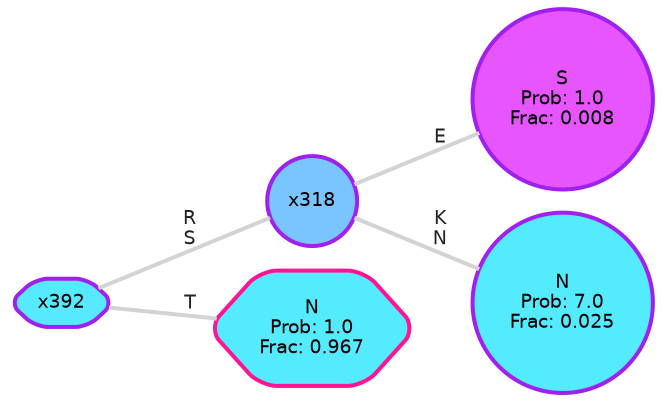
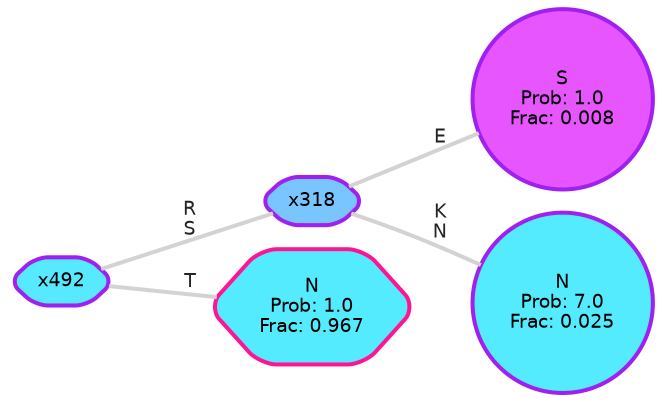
(312, 201) -> (312, 201)
(62, 303) -> (62, 281)
